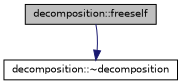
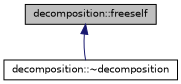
(97, 37) -> (84, 47)
